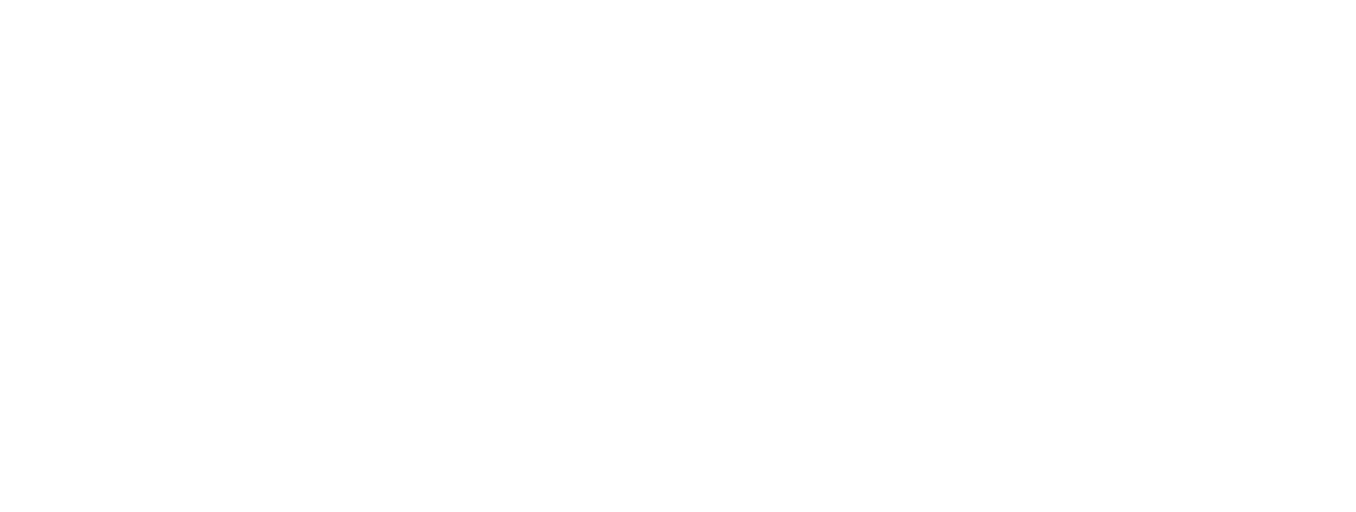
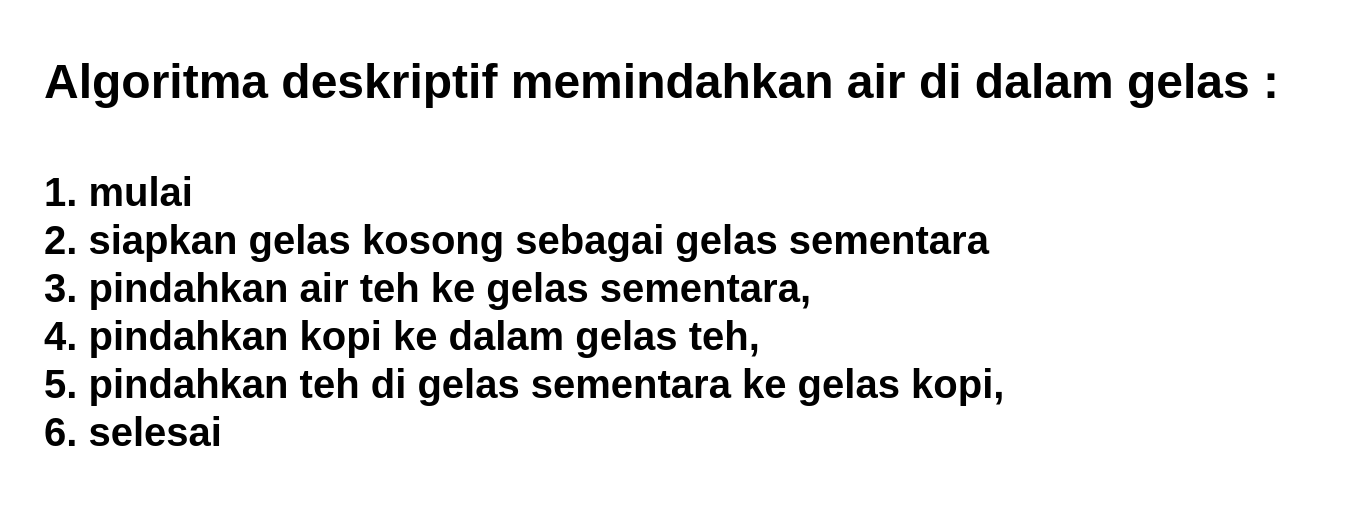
none -> (677, 255)
